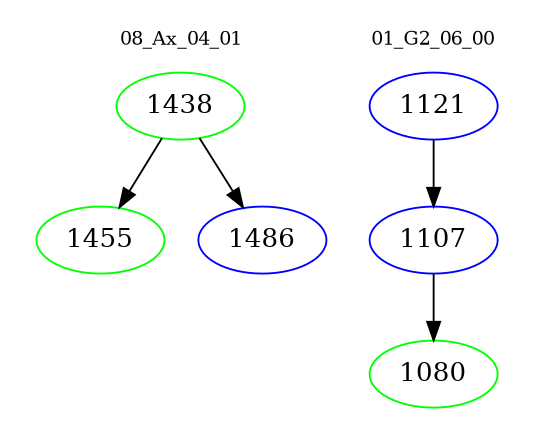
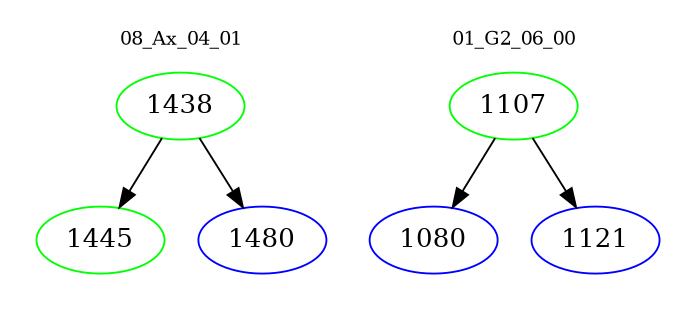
(434, 164) -> (549, 165)
(100, 240) -> (100, 240)
(262, 240) -> (262, 240)
(434, 240) -> (514, 106)
(434, 374) -> (434, 240)
